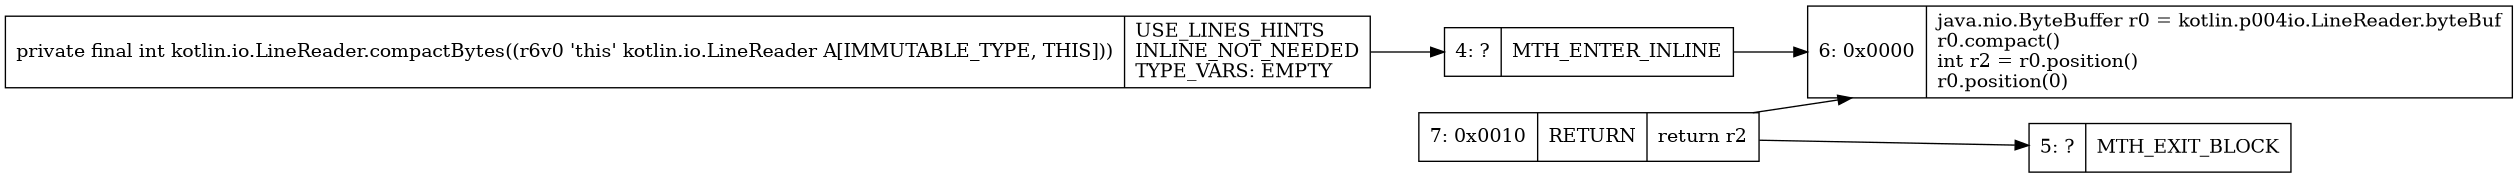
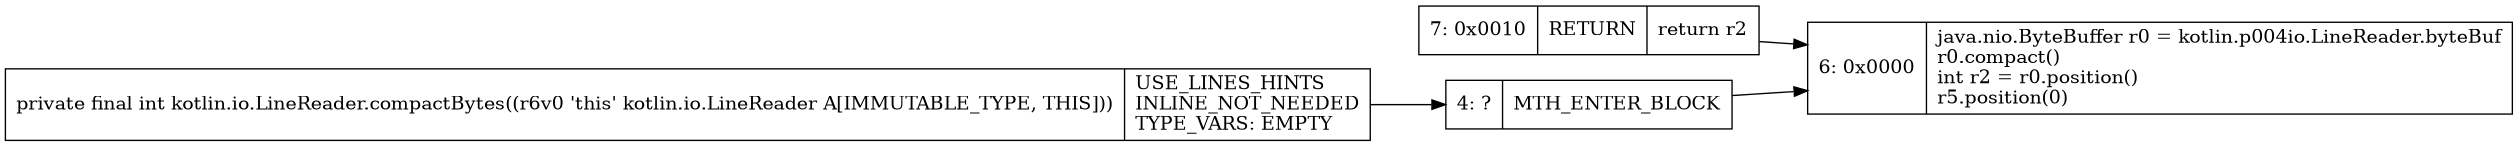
(1617, 51) -> (1617, 104)
(2003, 82) -> (2003, 98)
(2160, 148) -> none
